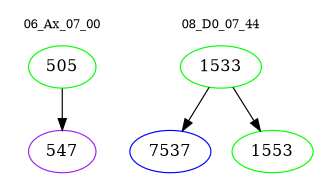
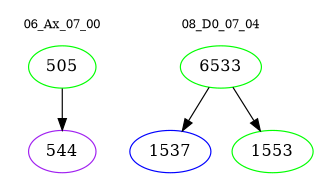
(221, 25) -> (221, 25)
(221, 67) -> (221, 67)
(62, 152) -> (62, 152)
(170, 152) -> (170, 152)
